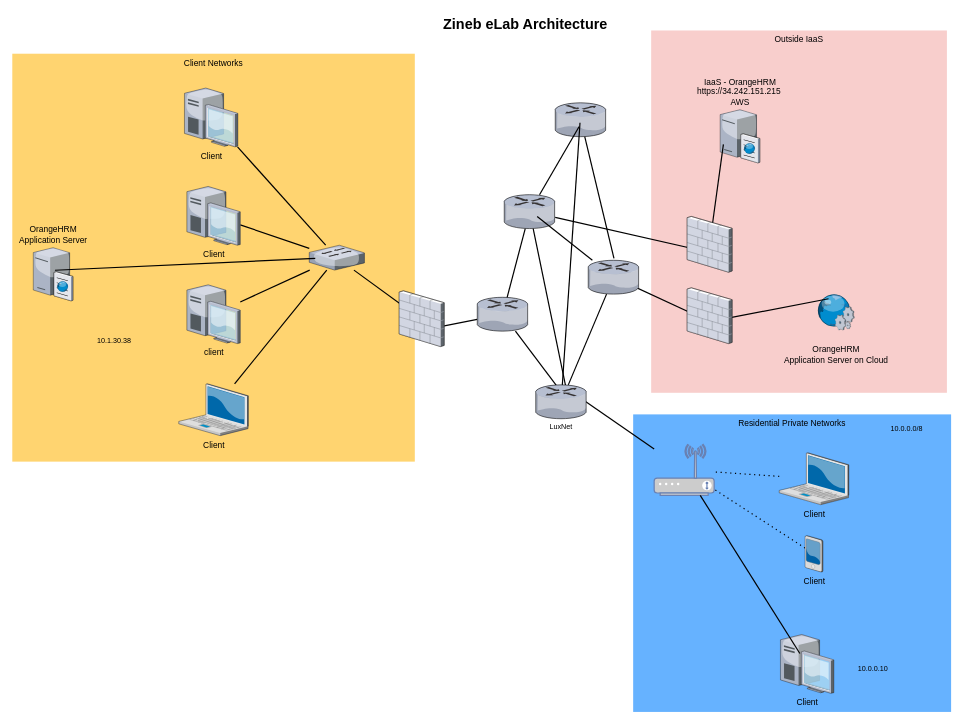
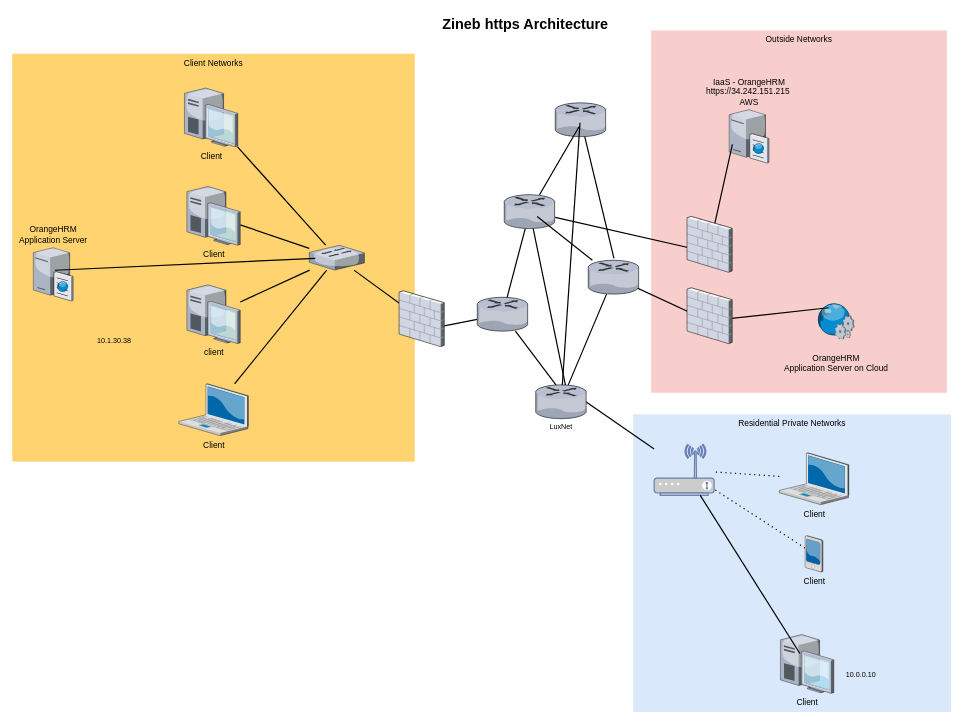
(526, 24) -> (526, 24)
(799, 40) -> (799, 40)
(740, 135) -> (749, 135)
(836, 312) -> (836, 321)
(907, 429) -> none
(792, 563) -> (792, 563)
(873, 669) -> (861, 675)
